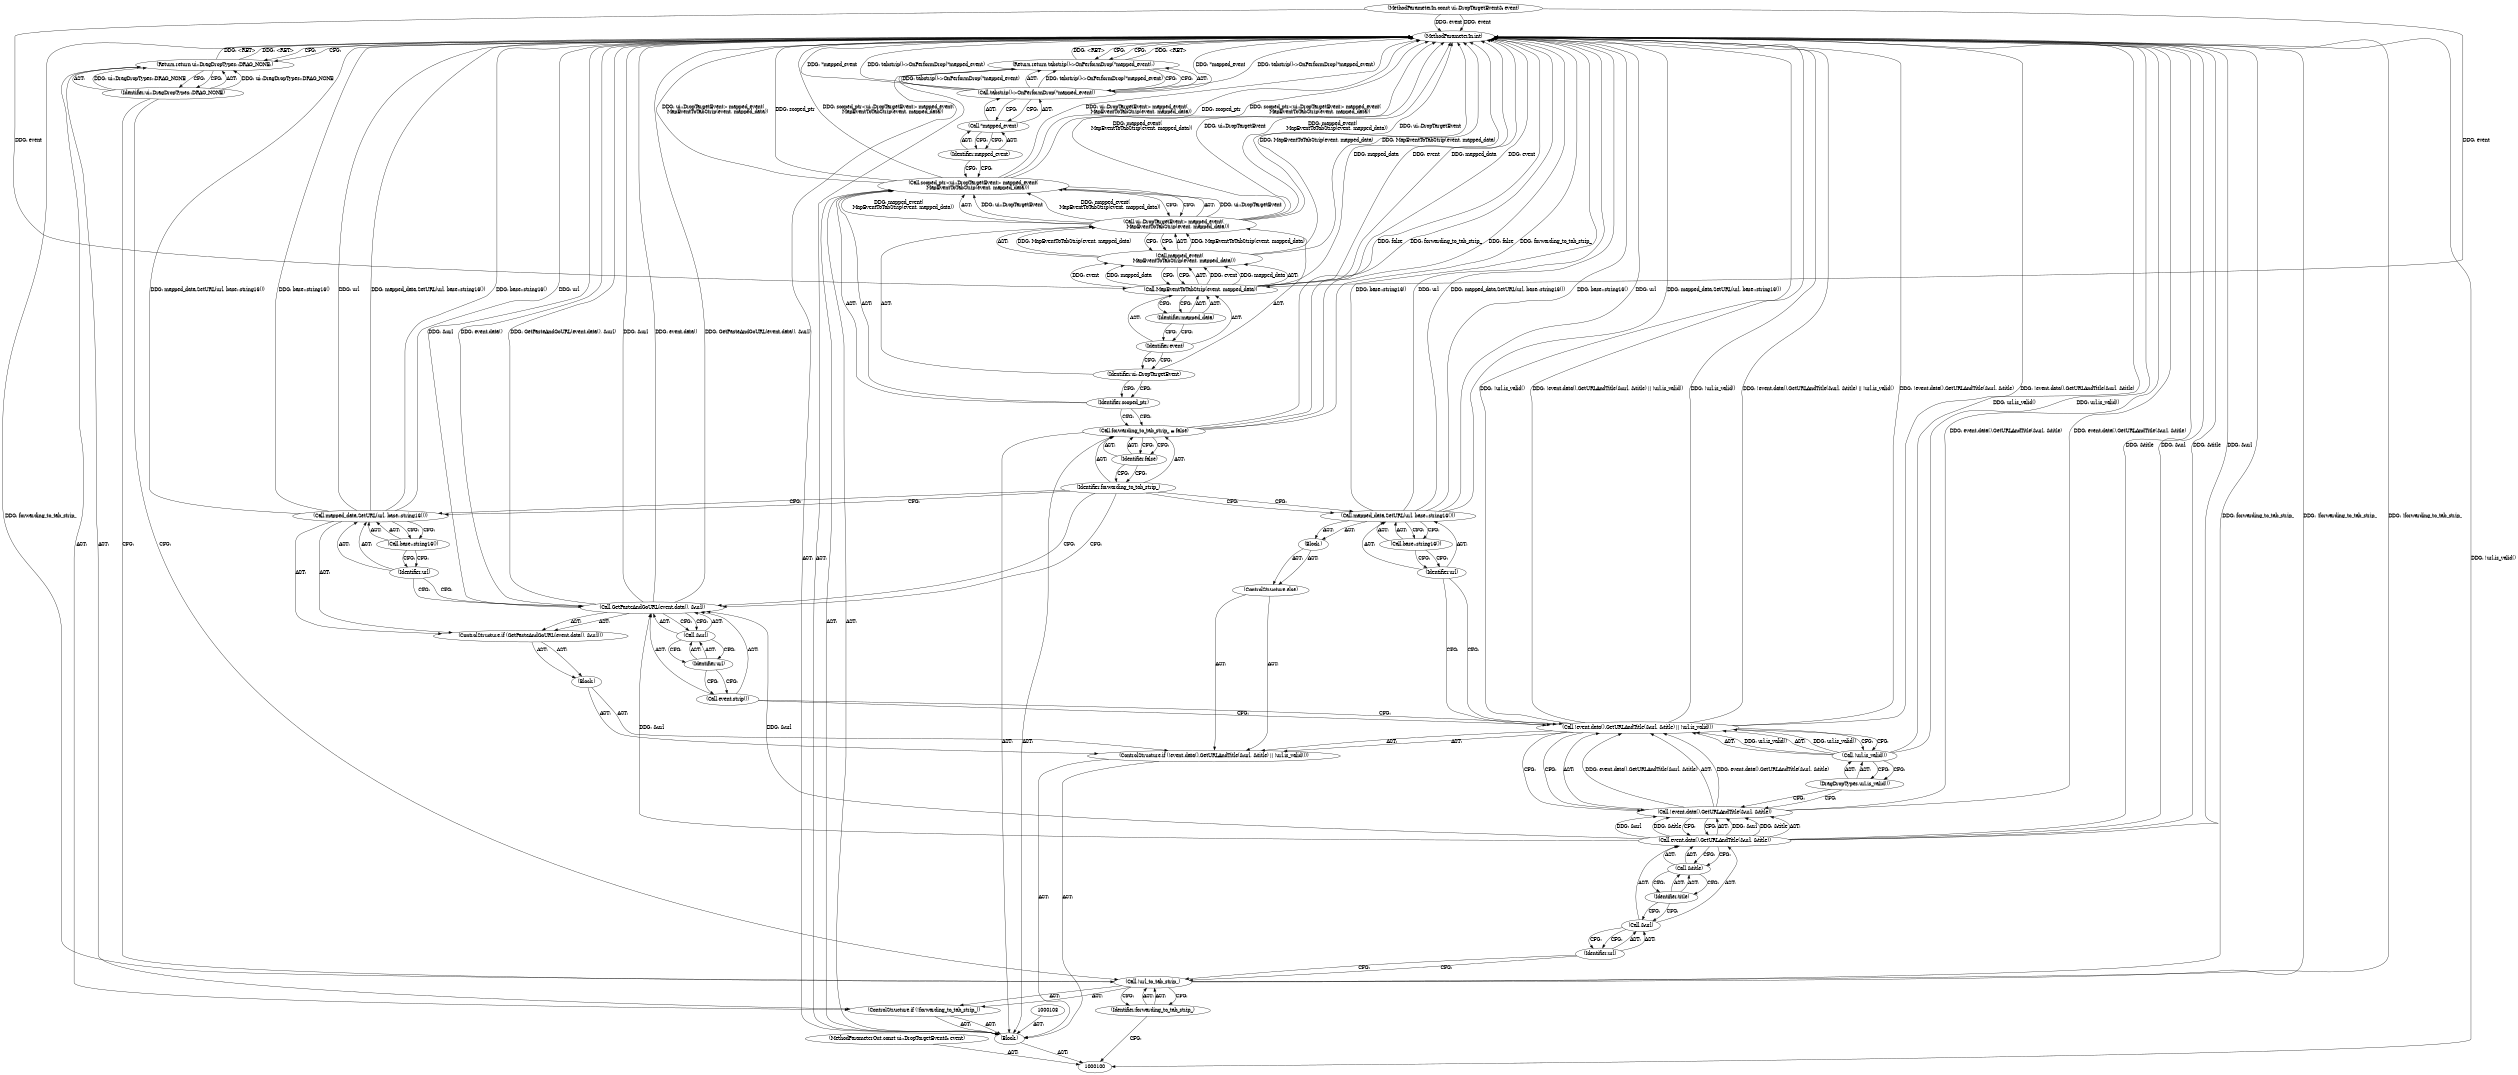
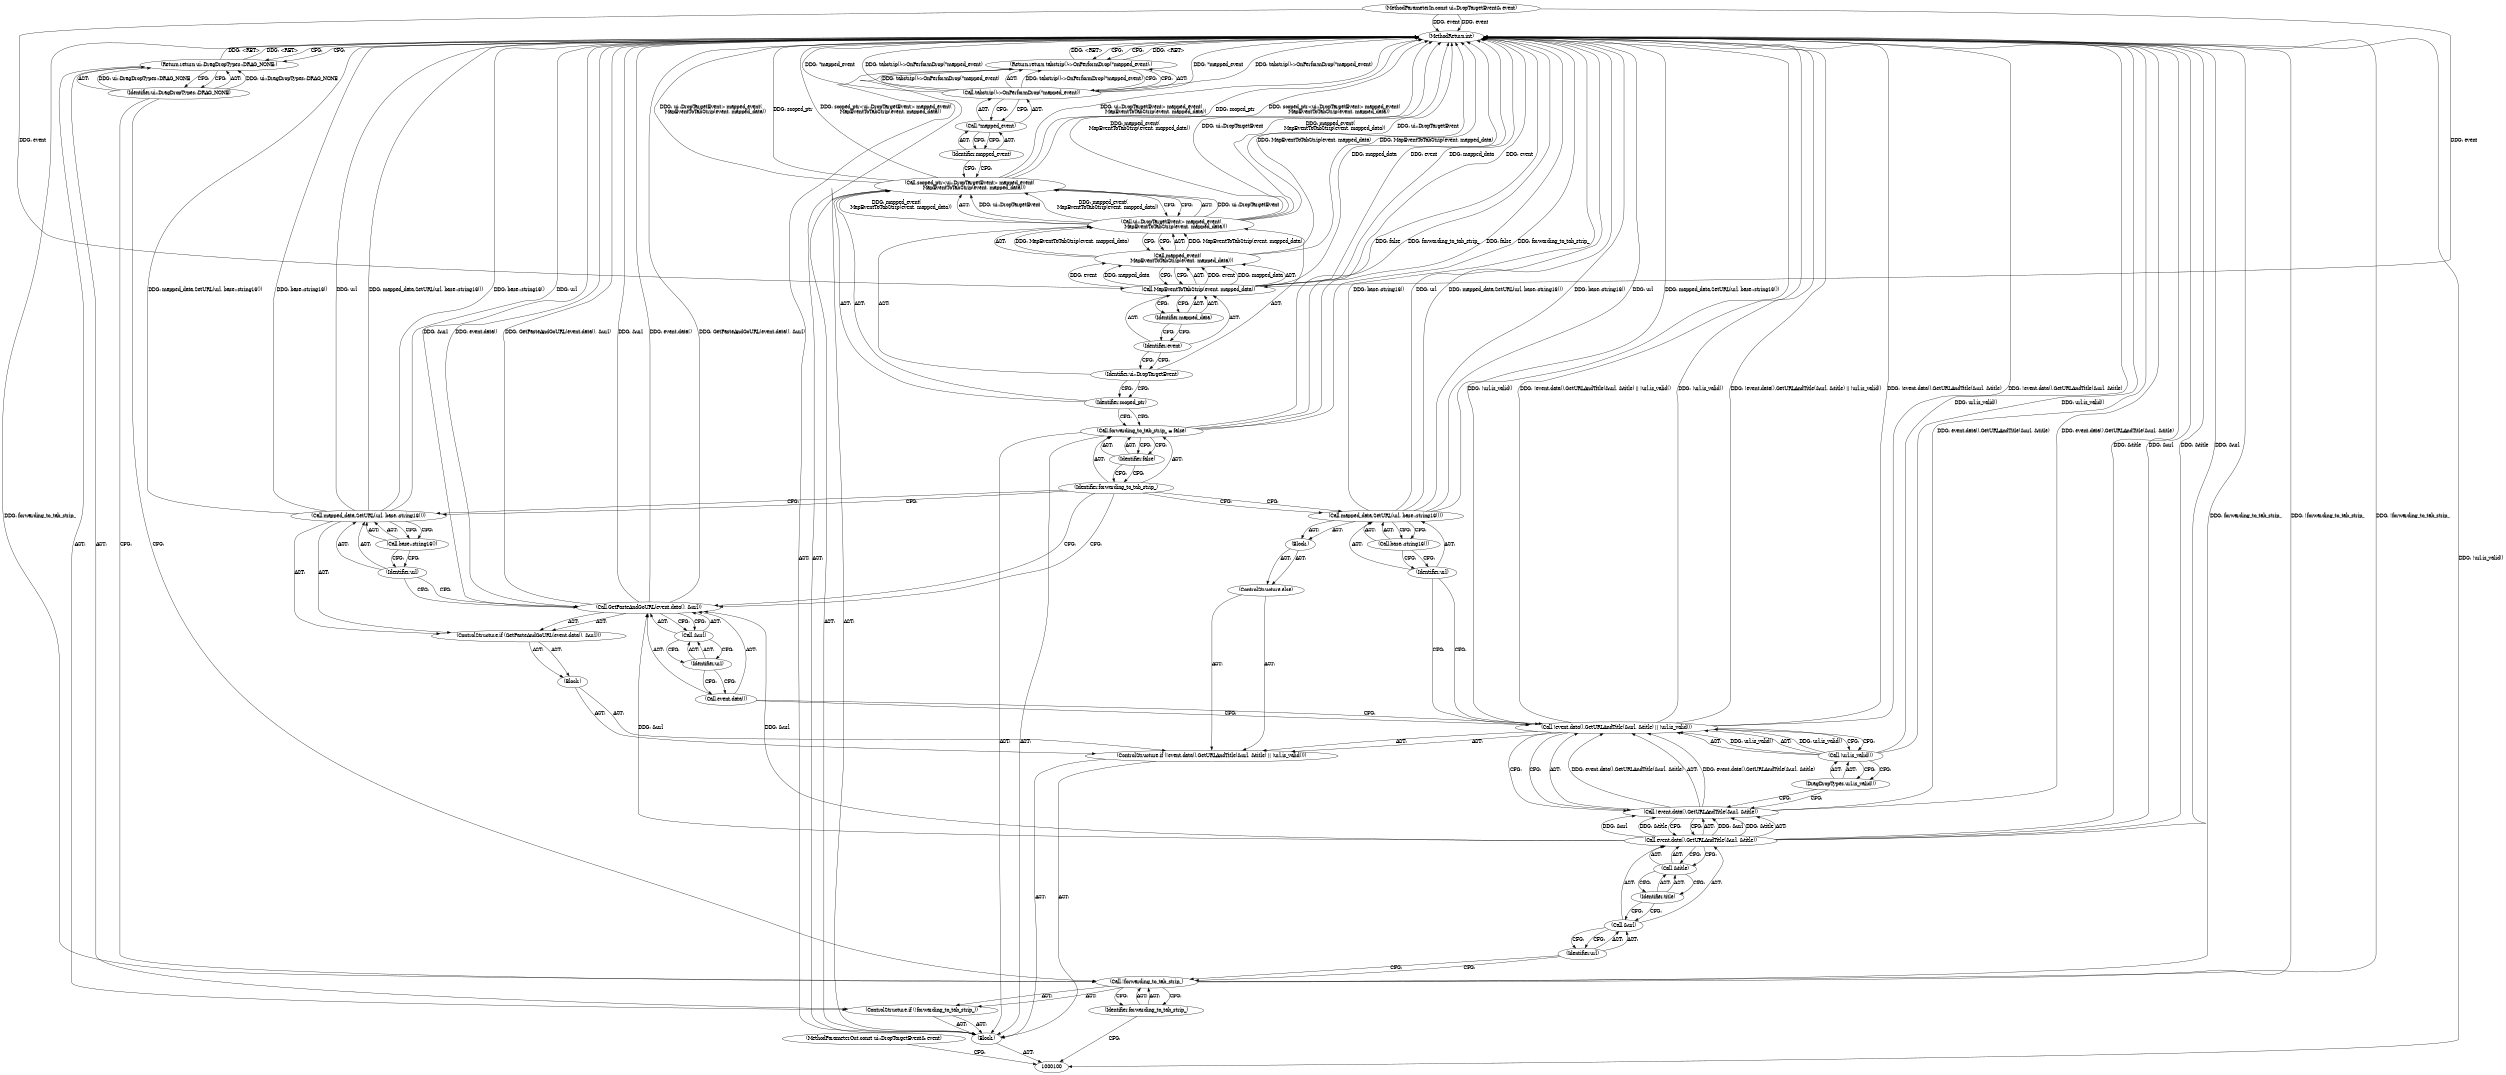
(1453, 37) -> (1451, 37)
(728, 699) -> (726, 699)
(1153, 982) -> (1147, 982)
(1048, 1010) -> none
(1014, 1053) -> (980, 1053)
